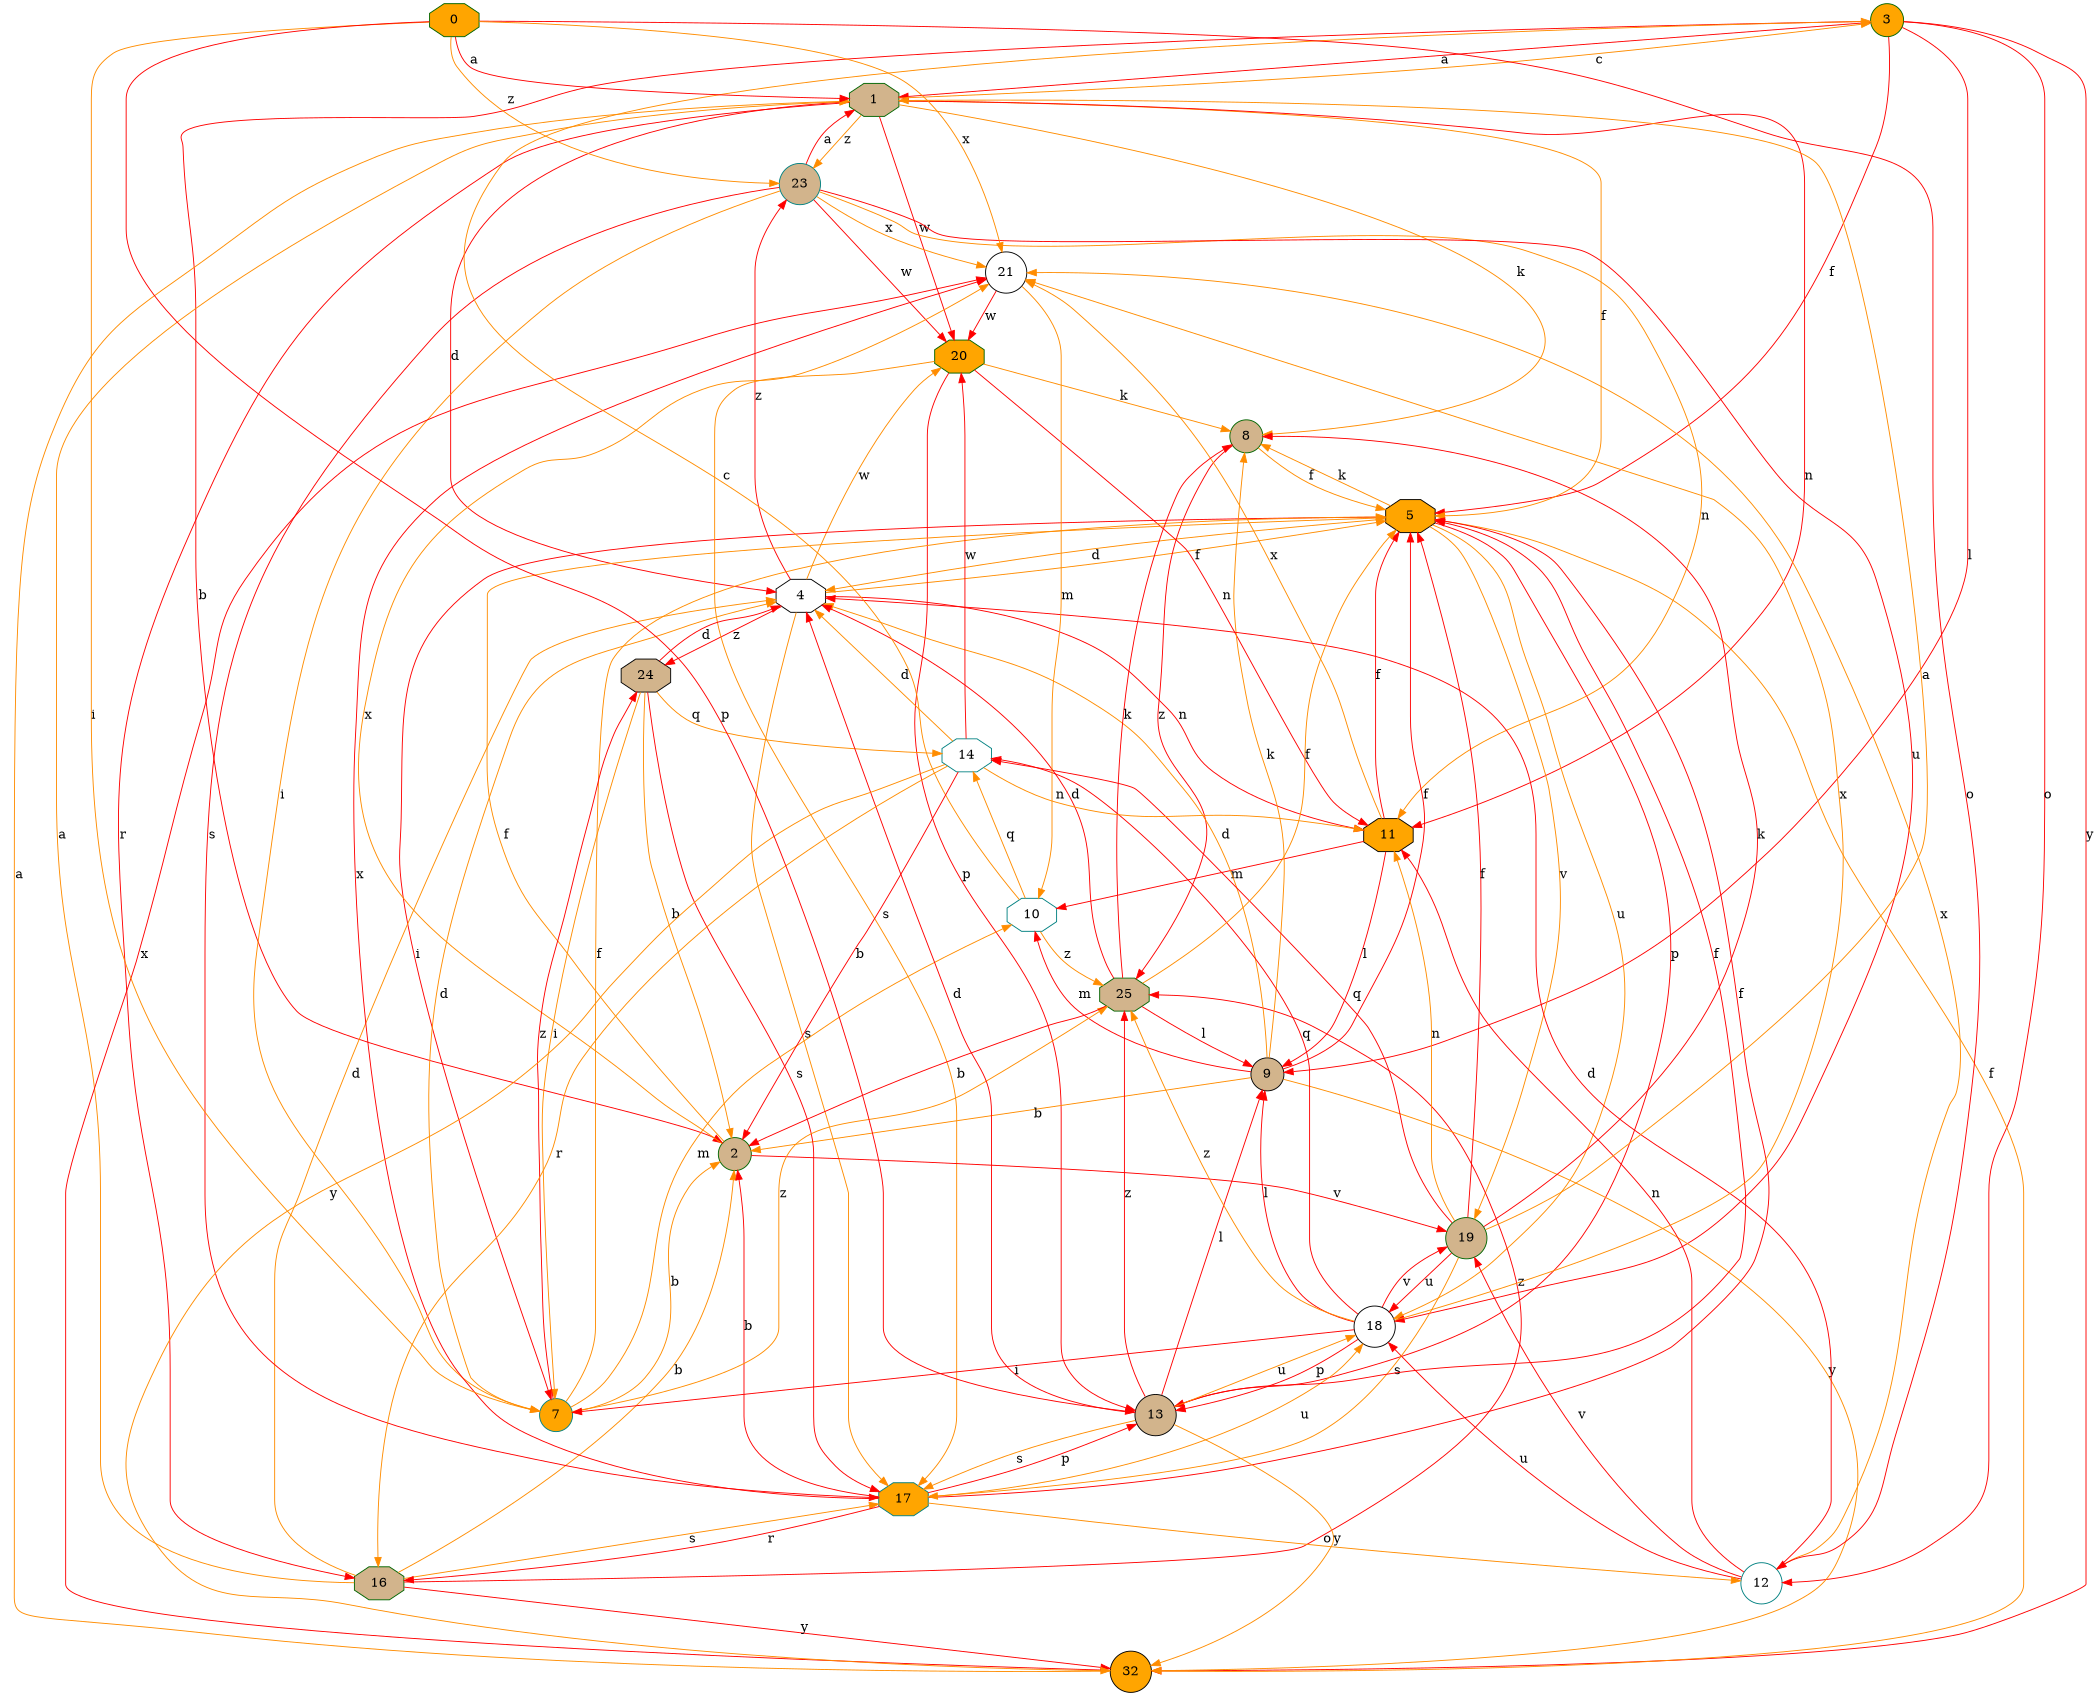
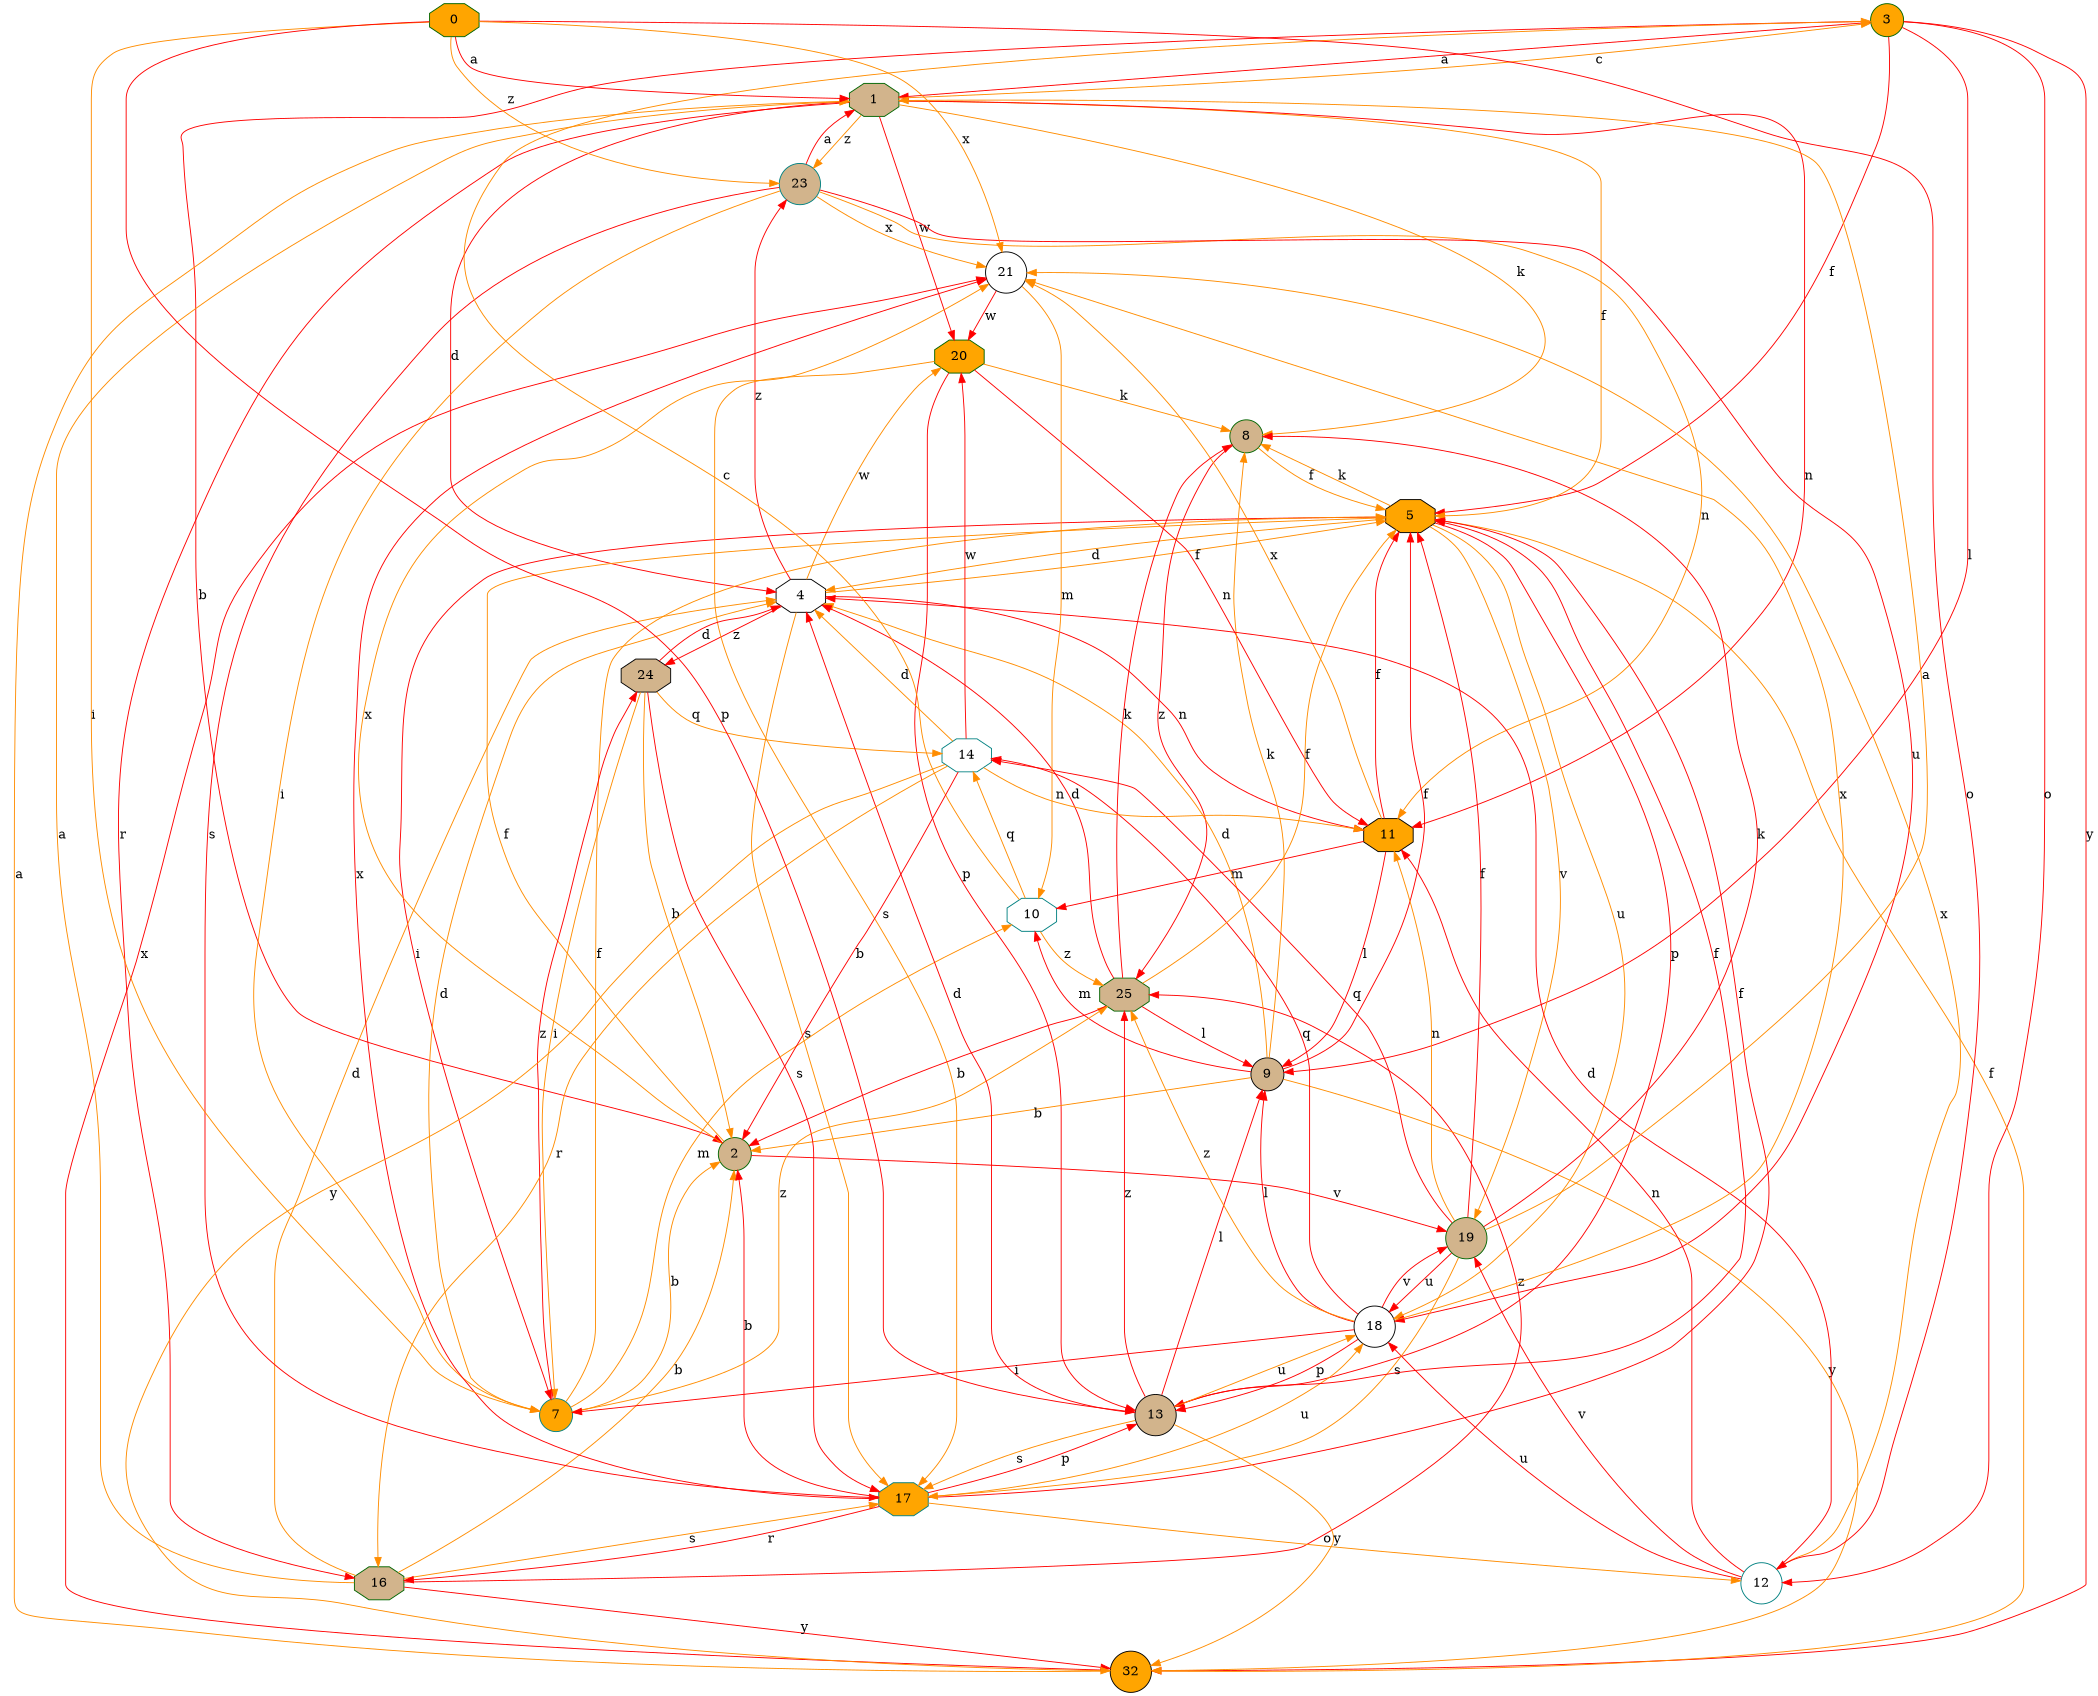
(877, 267) -> none
